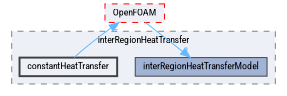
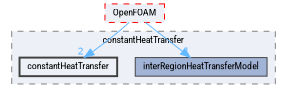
(144, 41) -> (144, 41)
(92, 42) -> (111, 38)
